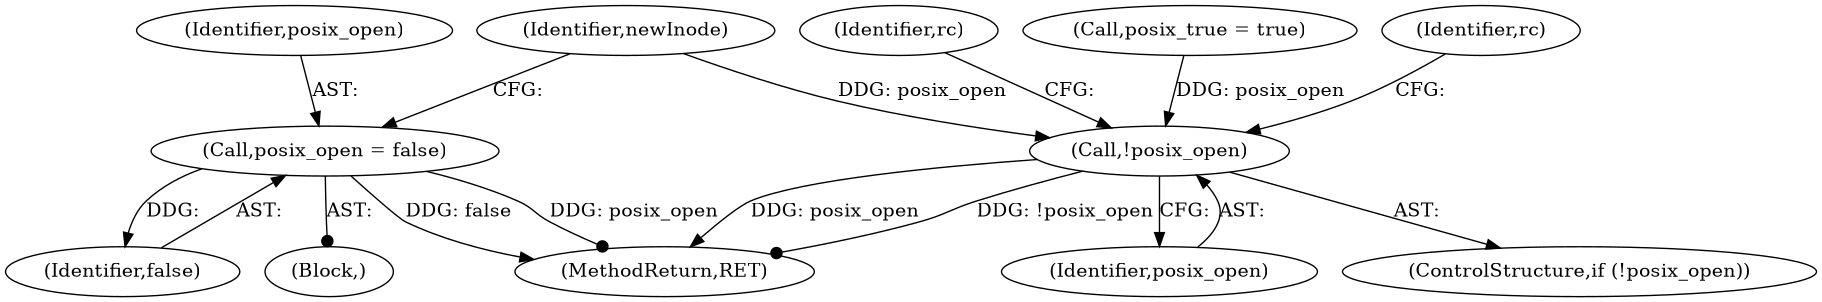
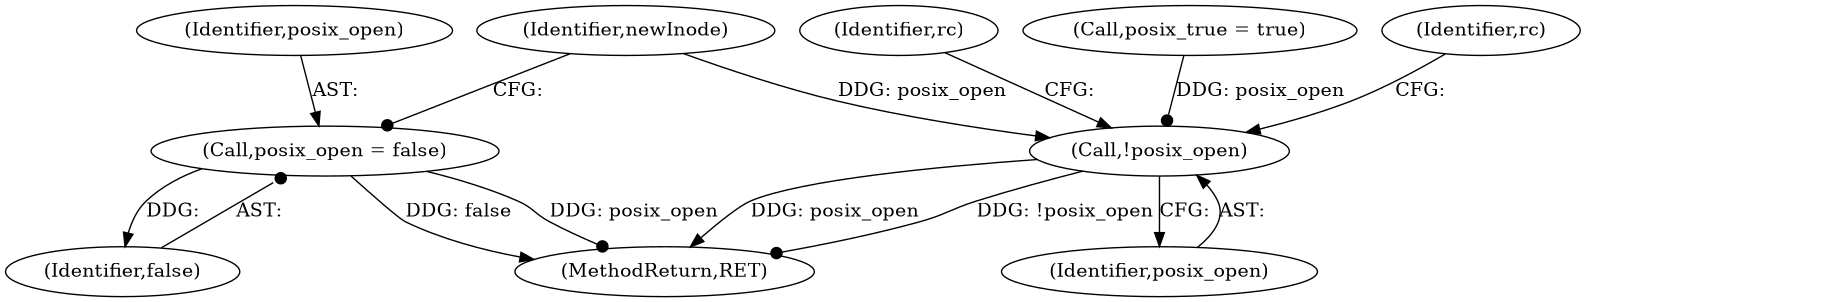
(1176, 85) -> (1176, 85)
(481, 89) -> (481, 89)
(217, 215) -> (217, 215)
(329, 272) -> none
(1579, 272) -> none
